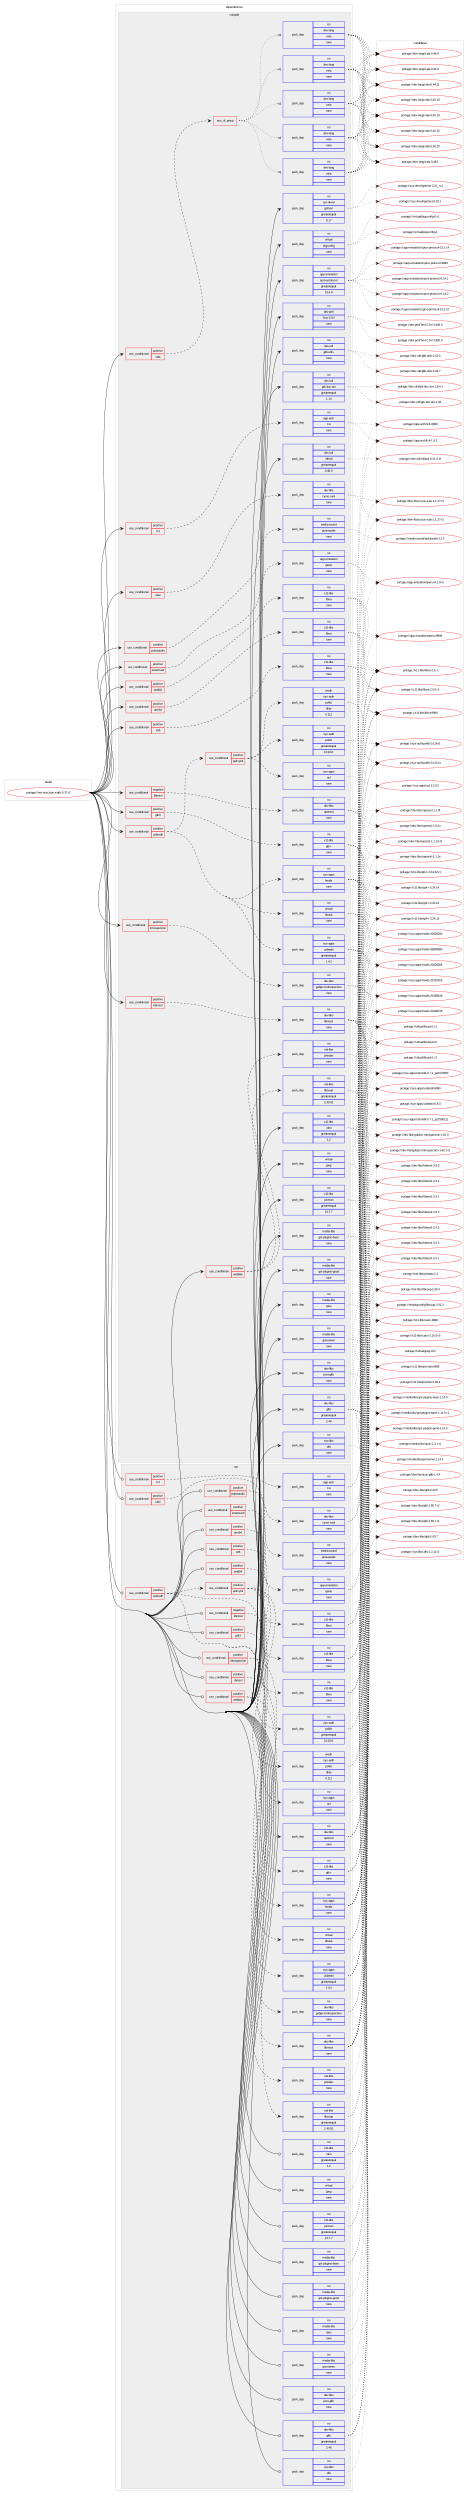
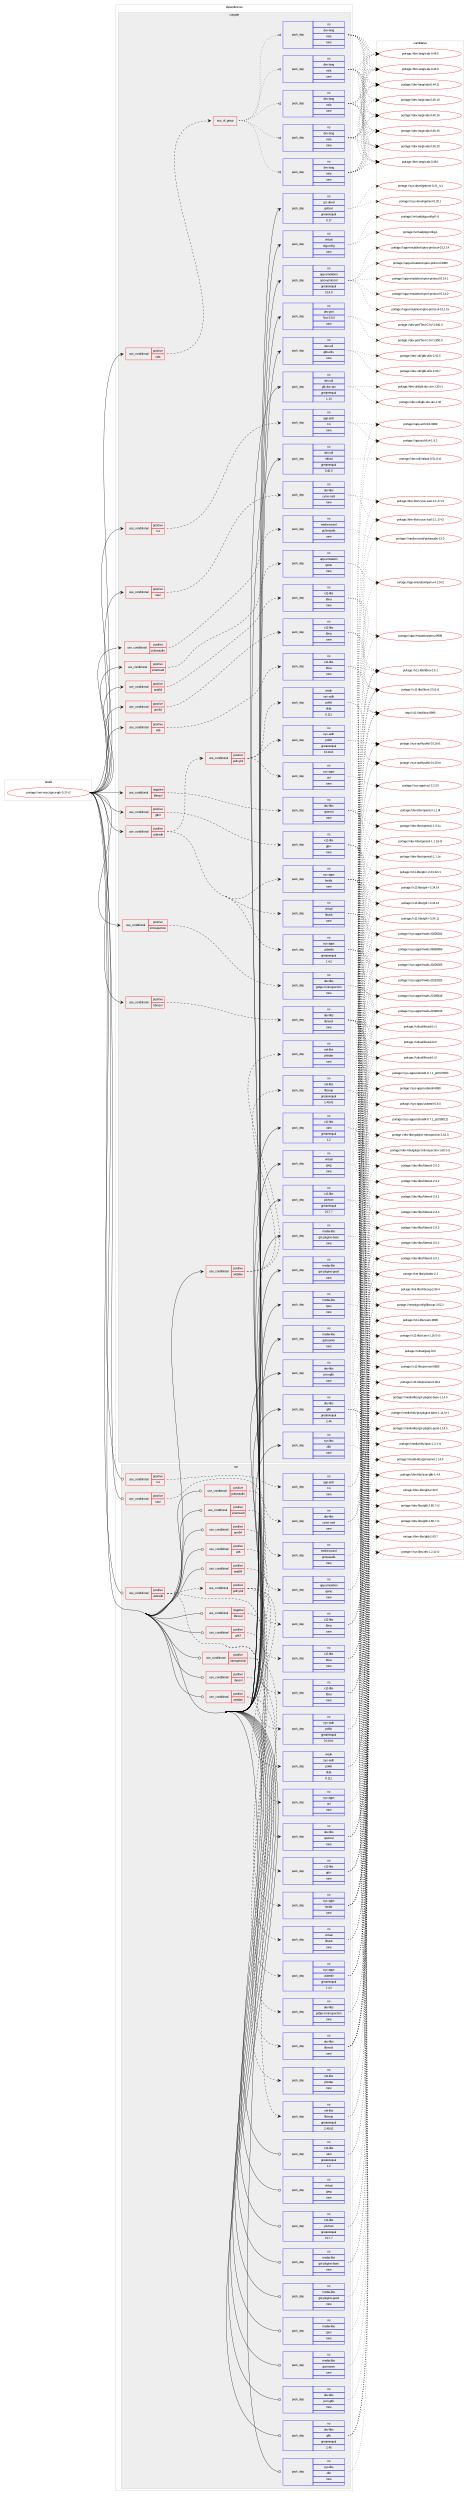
(420, 713) -> (420, 713)
